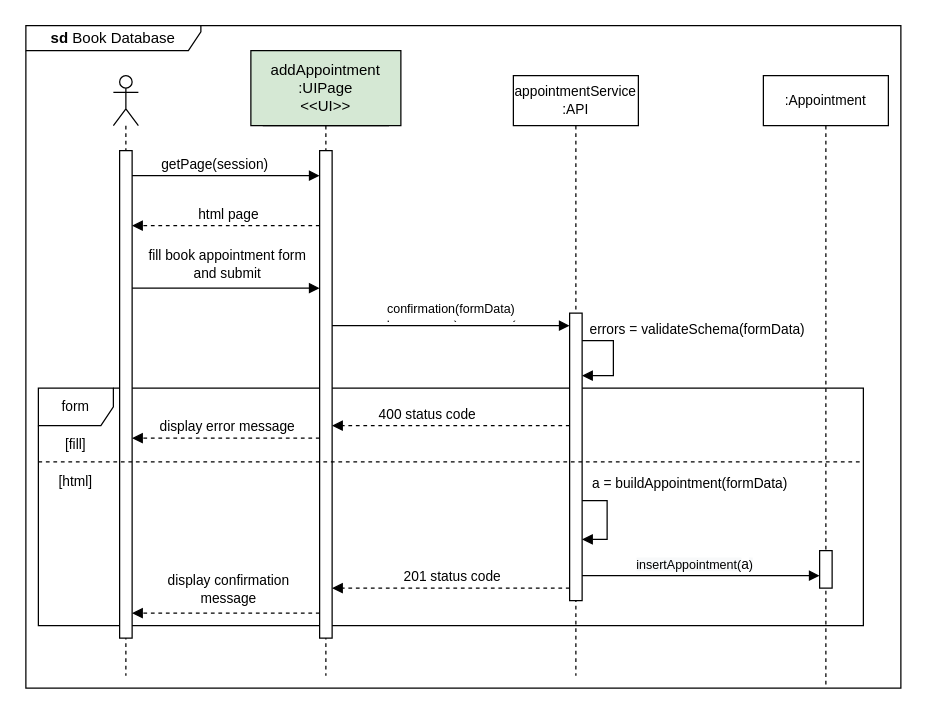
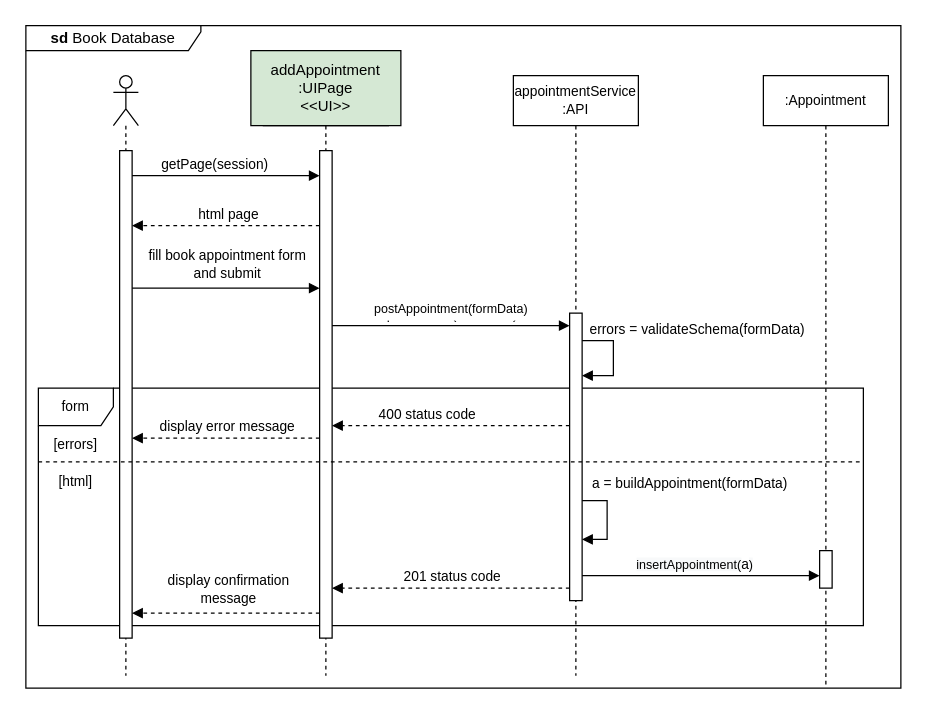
(451, 308) -> (451, 308)
(76, 444) -> (76, 444)
